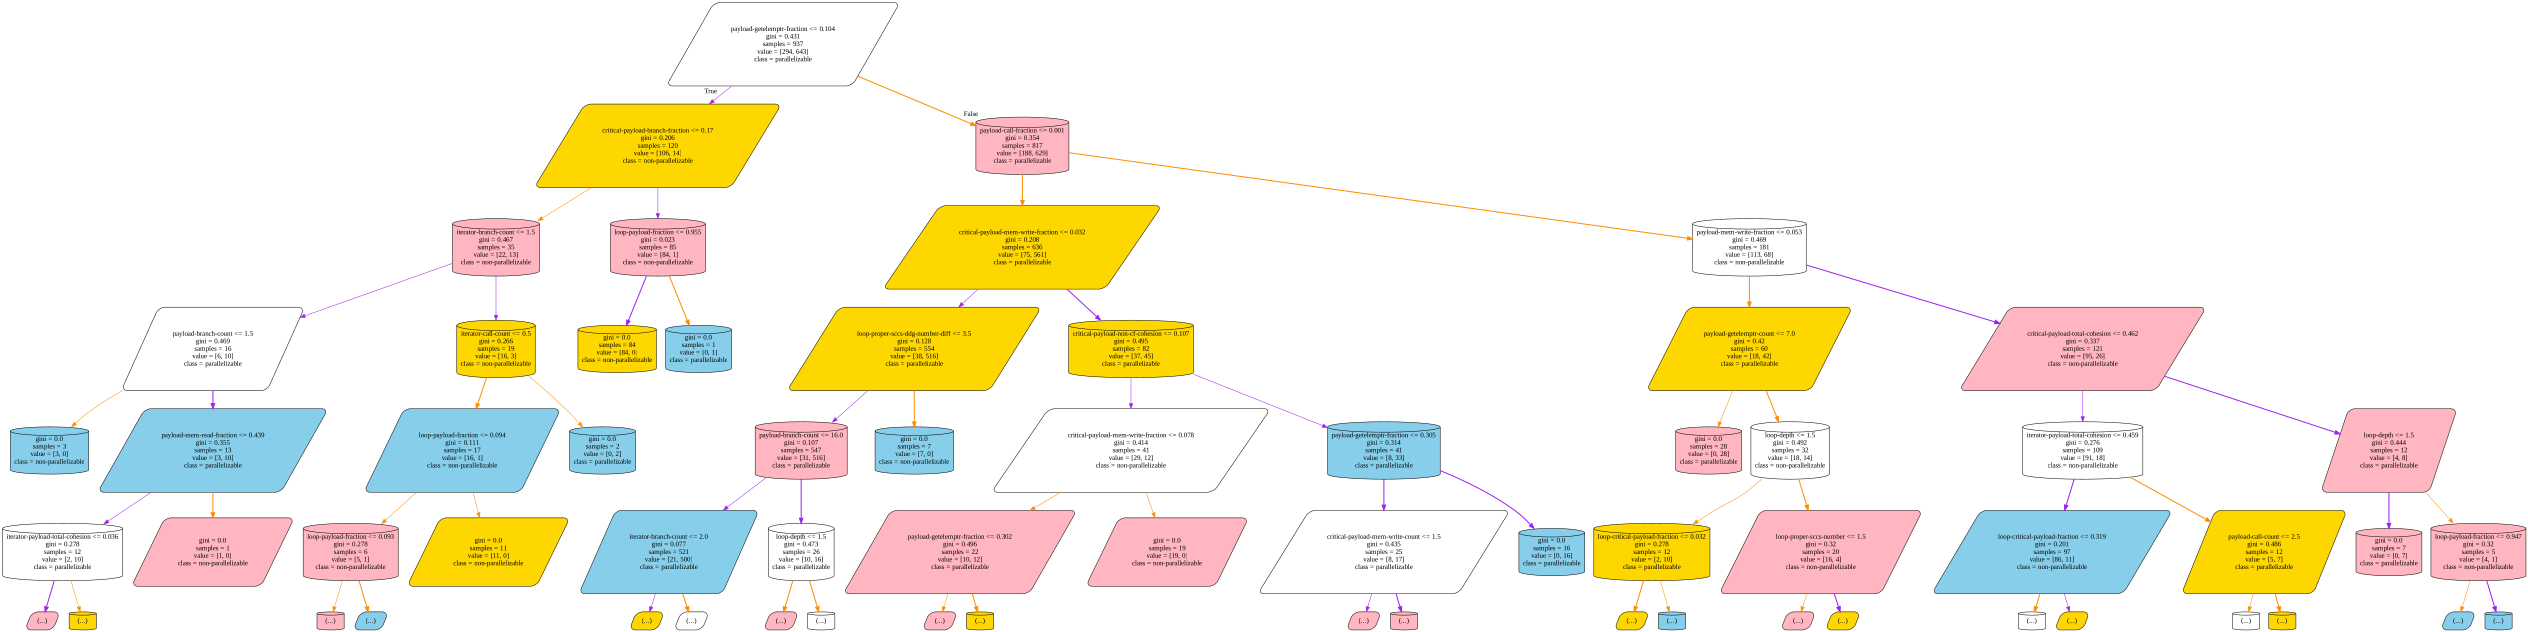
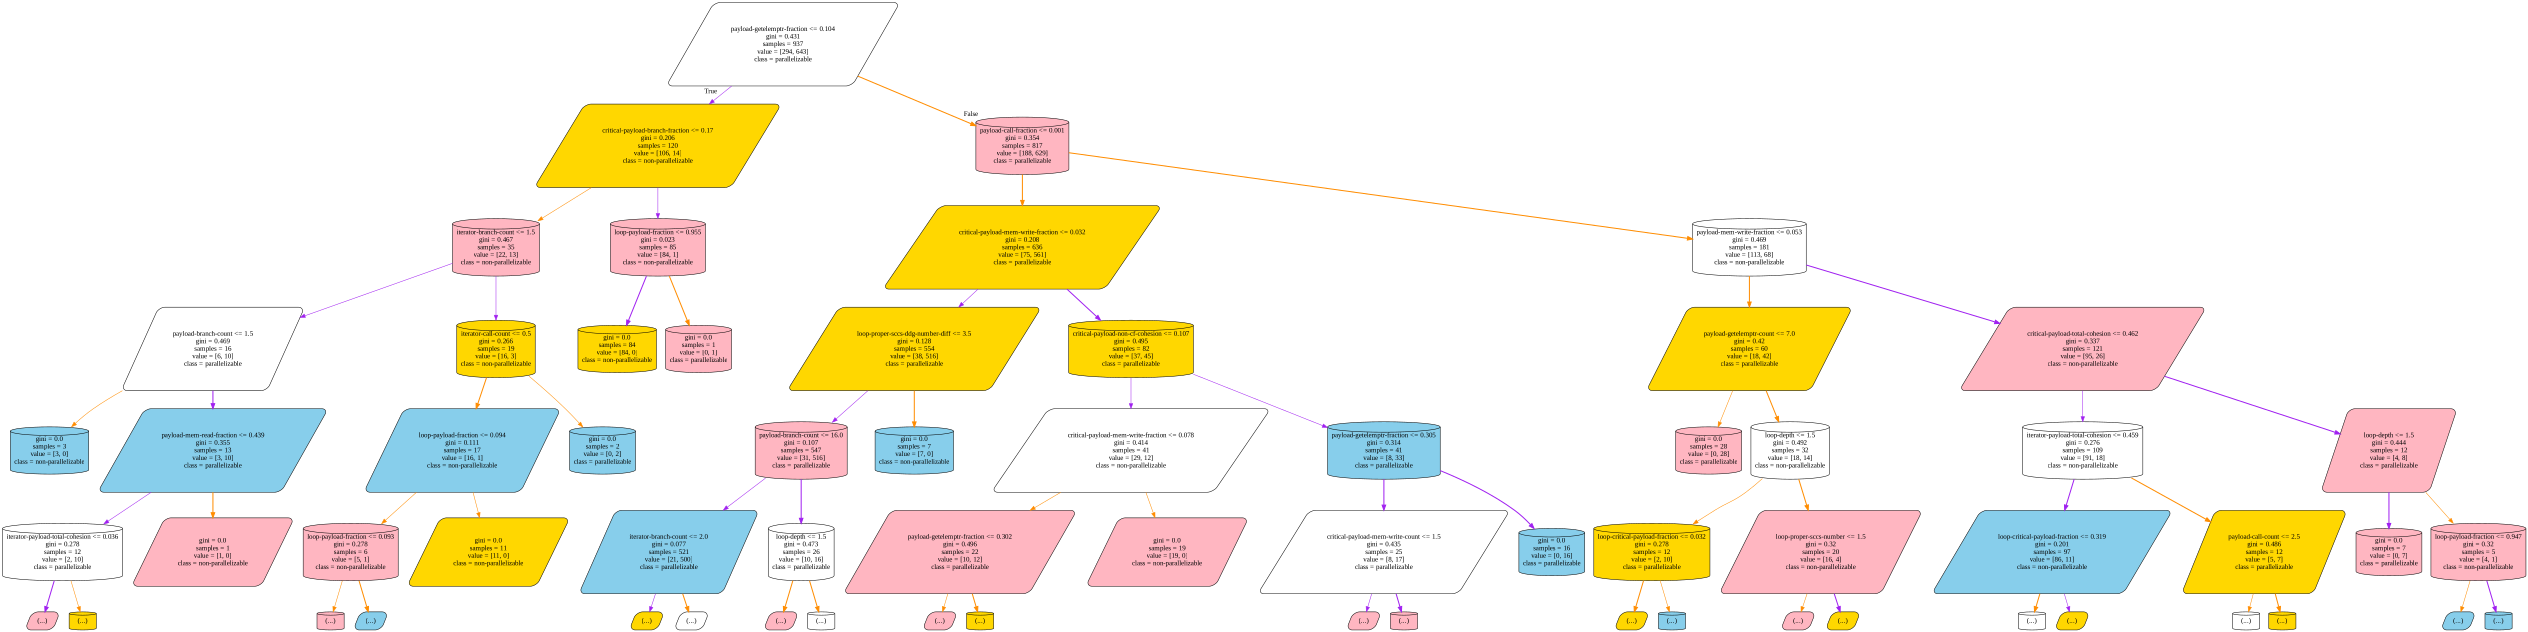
(699, 349) -> (699, 349)
